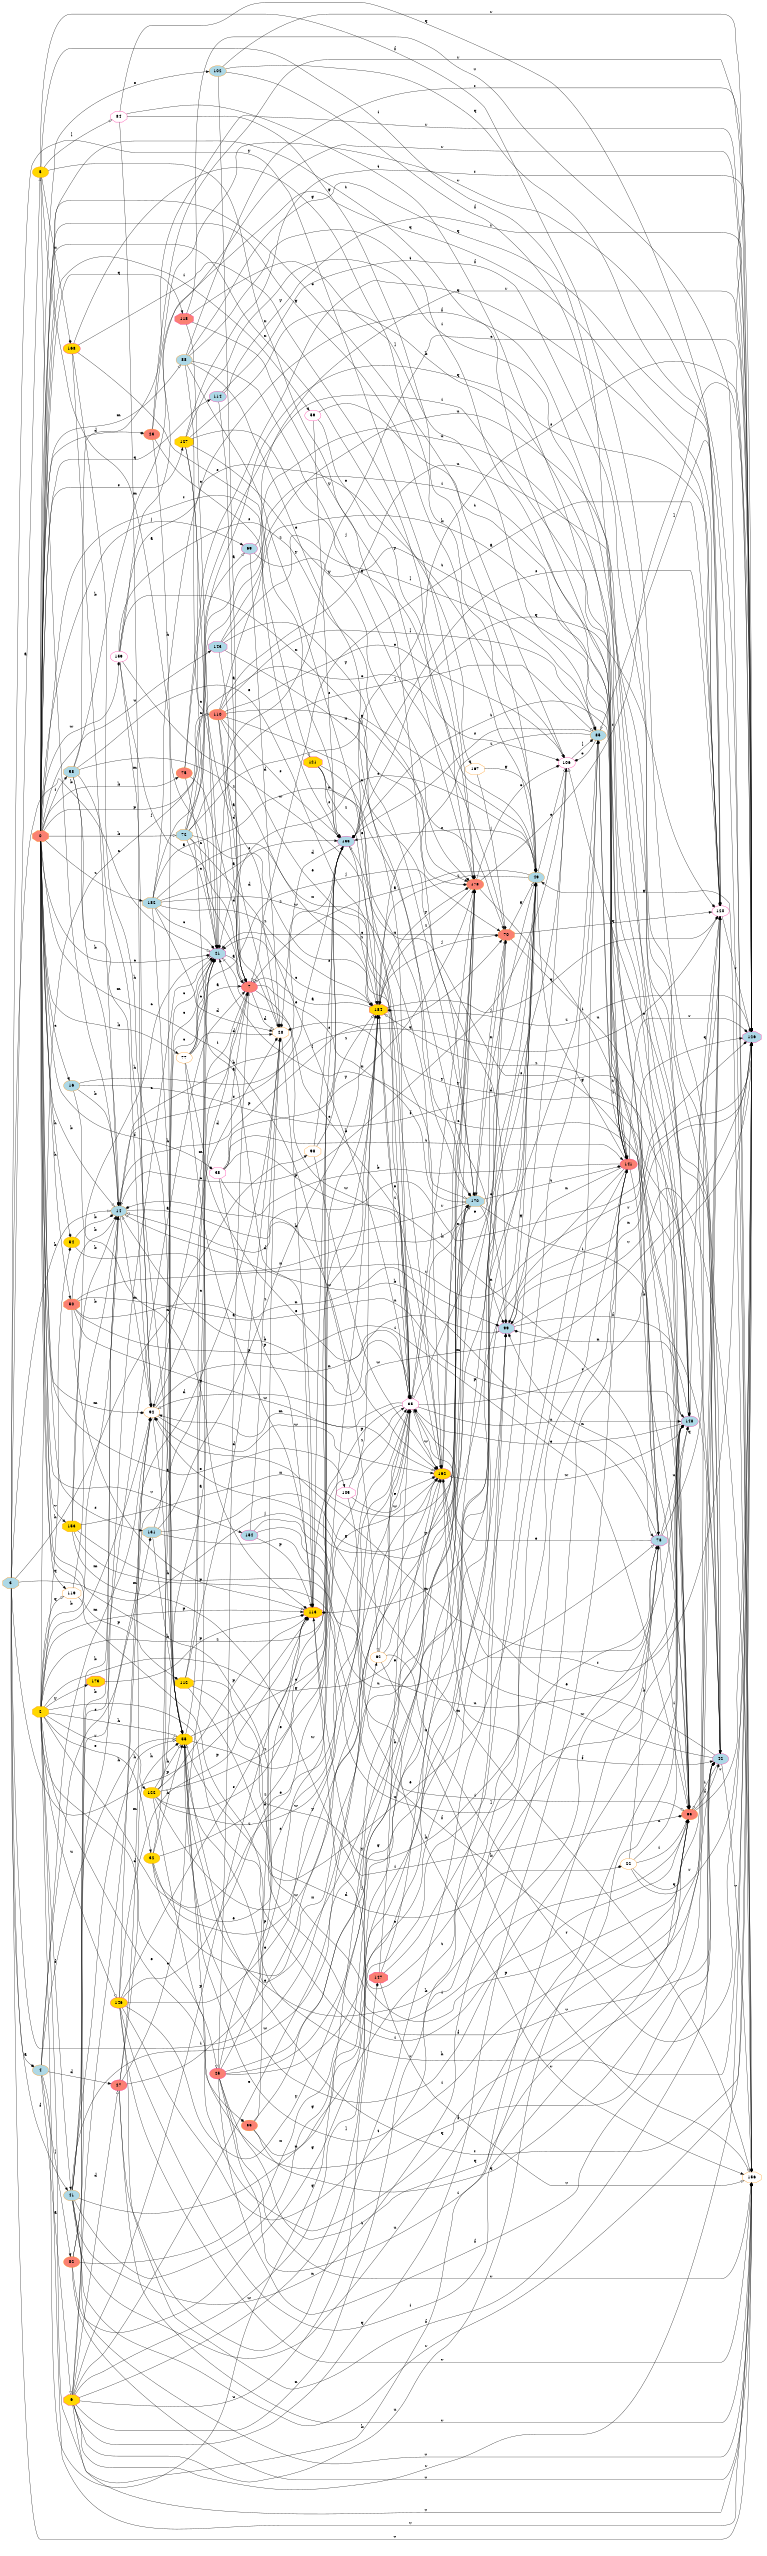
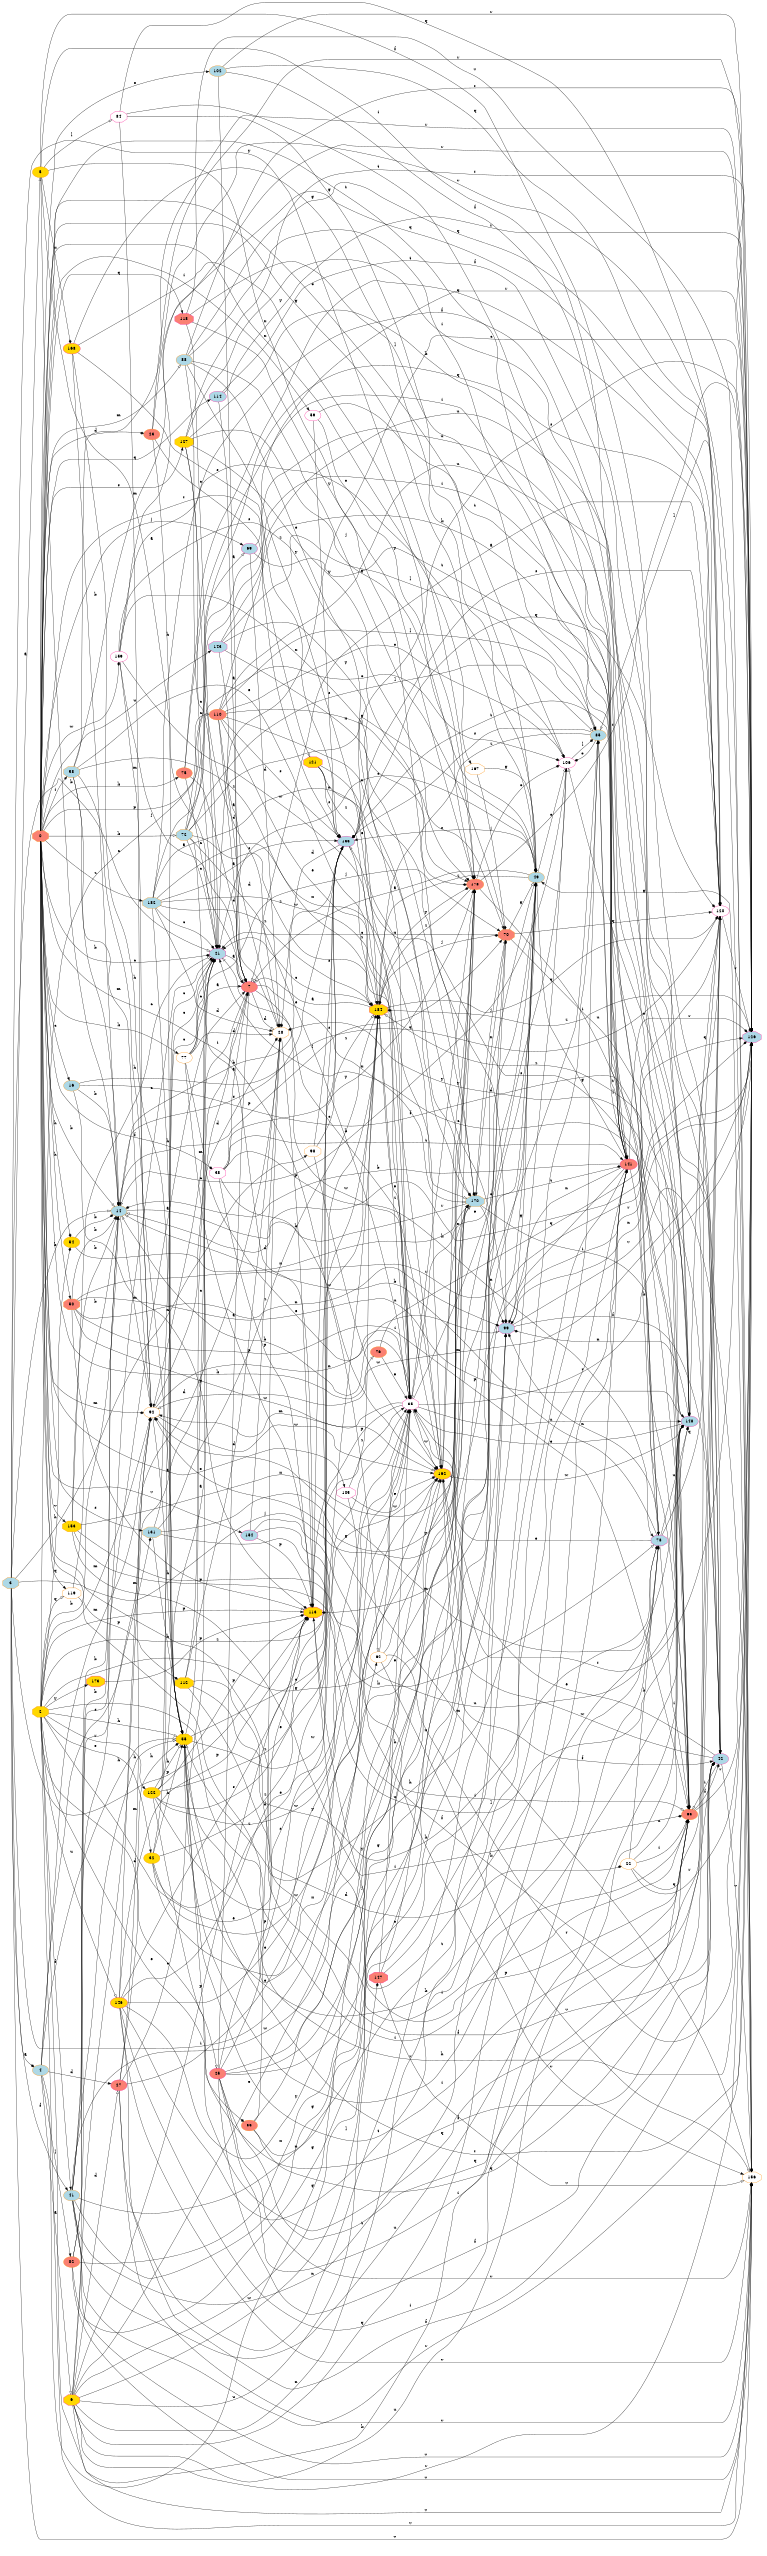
none -> (379, 1352)
(379, 1683) -> (379, 1683)
(411, 1782) -> (411, 1782)
